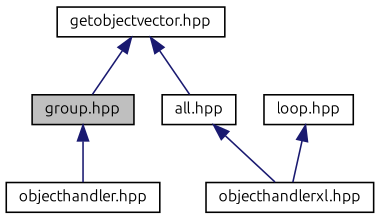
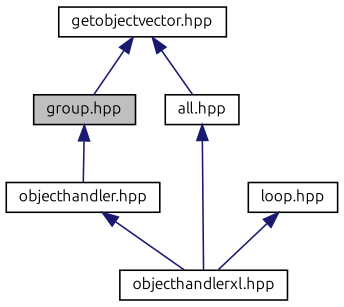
none -> (150, 246)
